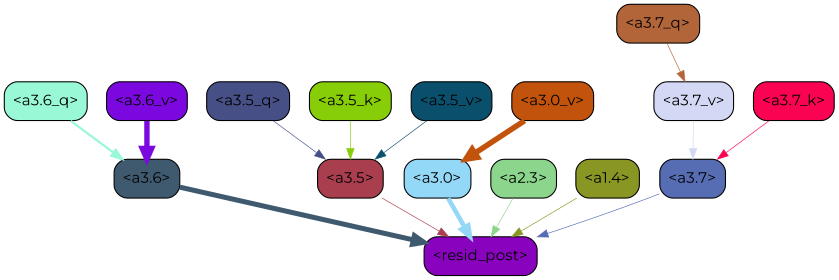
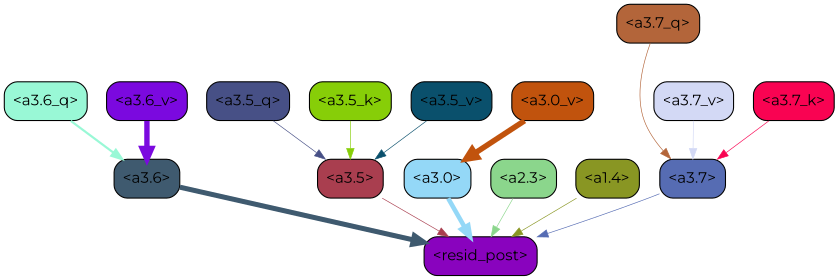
(674, 58) -> (640, 100)
